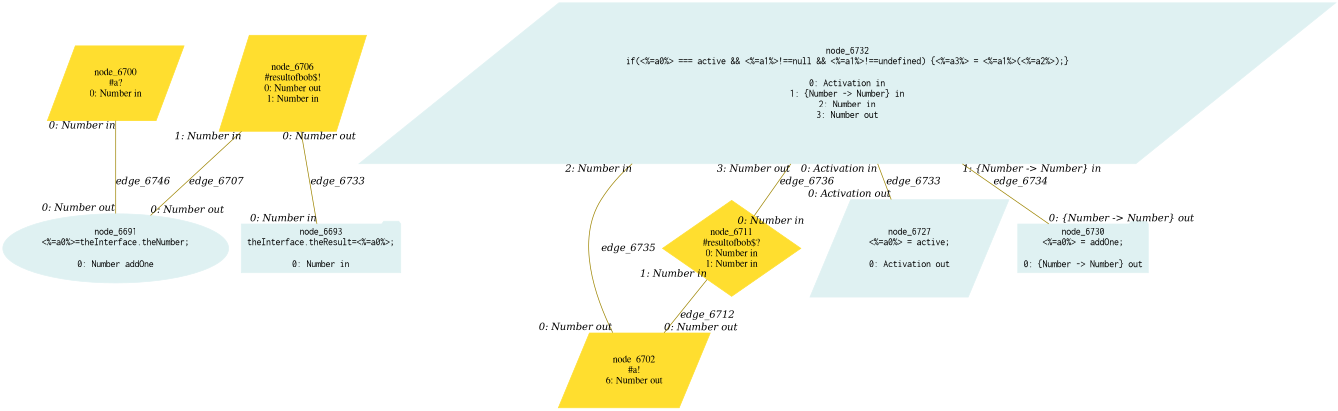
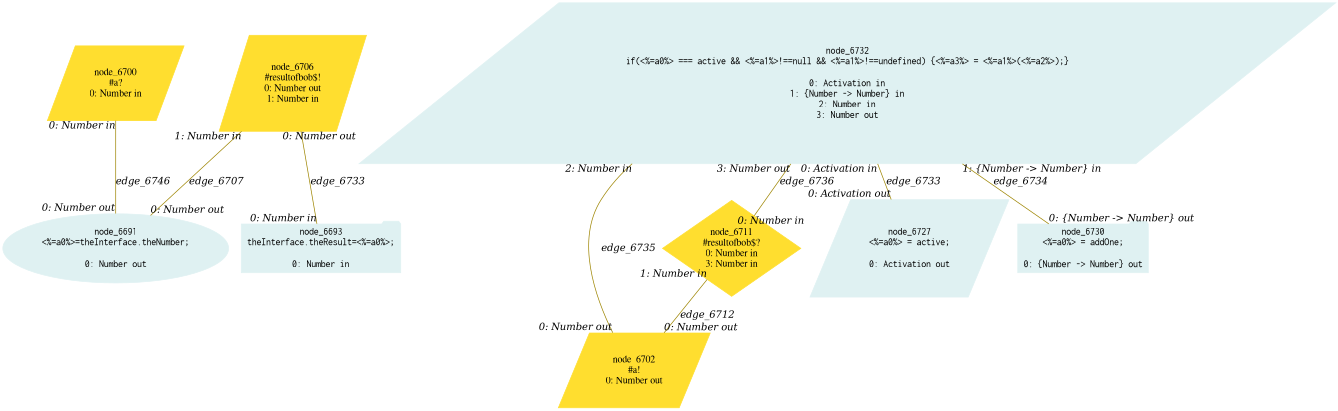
(116, 248) -> (116, 248)
(732, 248) -> (732, 248)
(634, 370) -> (634, 370)
